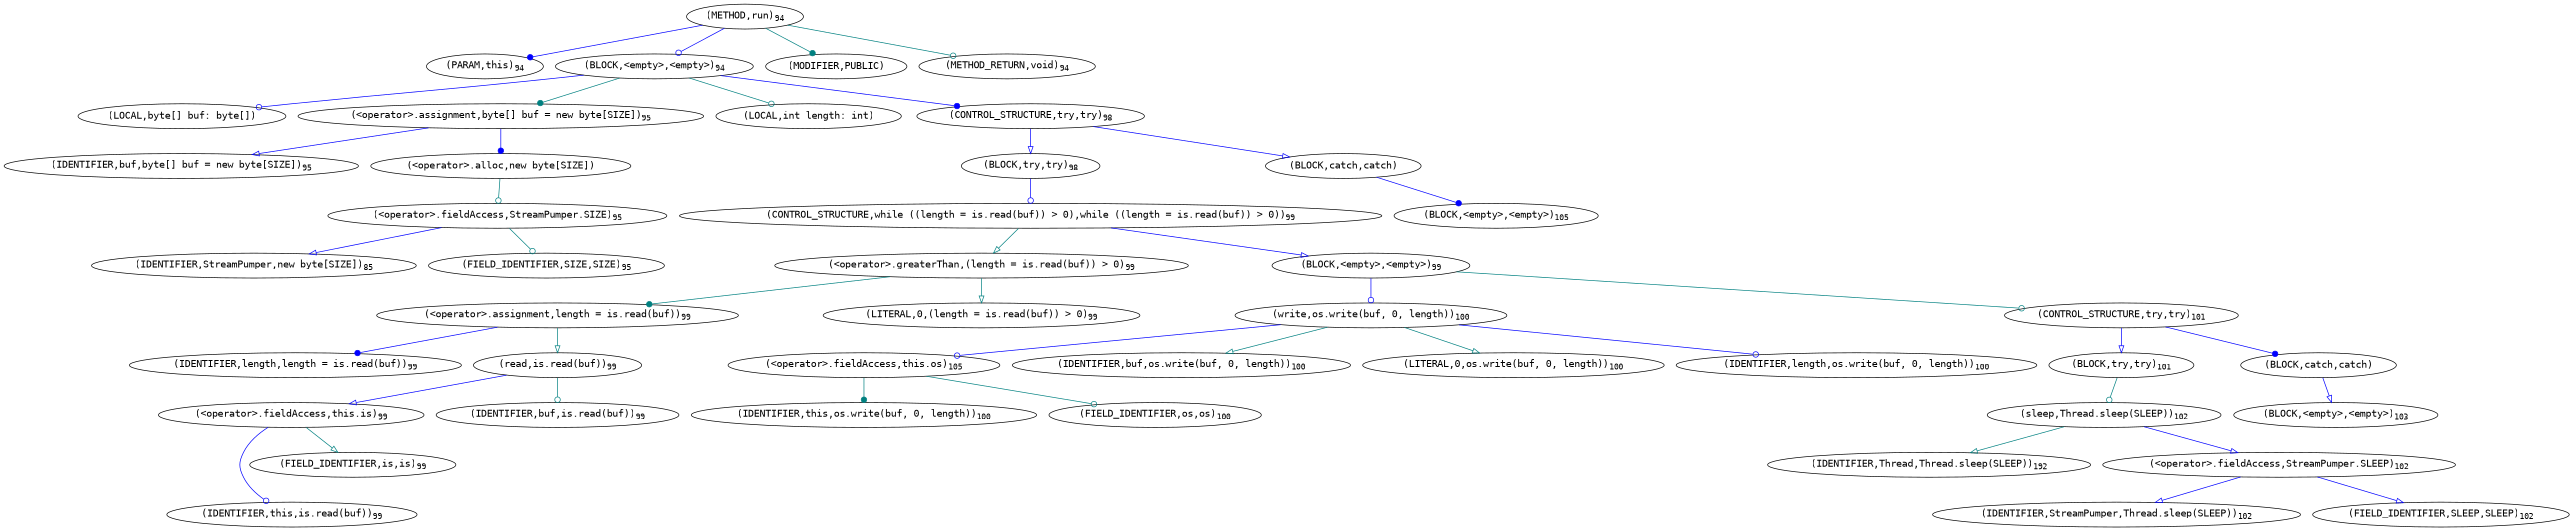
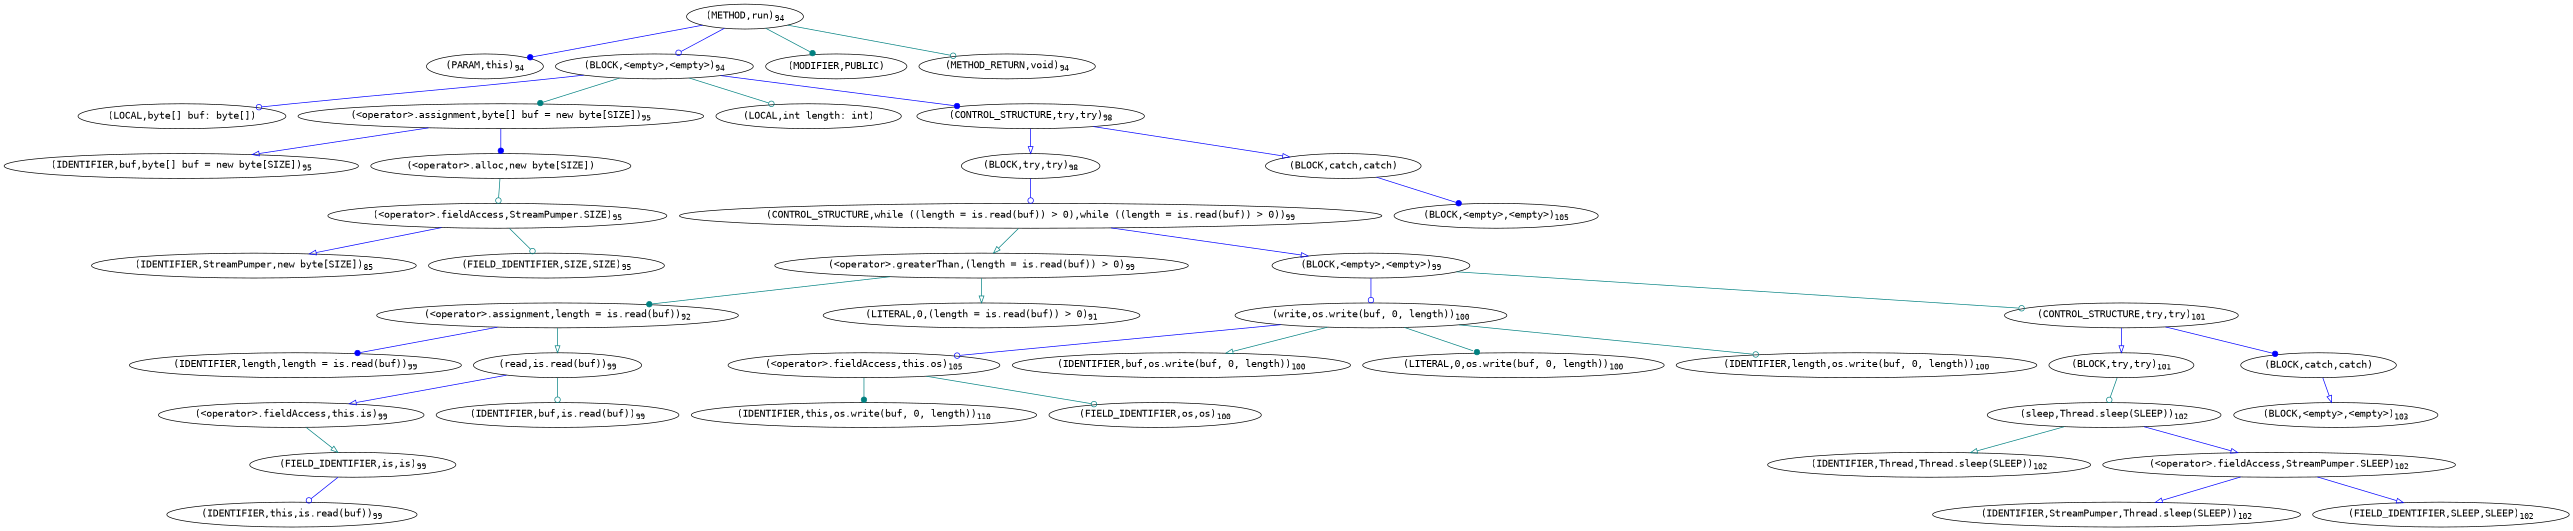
(686, 314) -> (686, 314)
(1093, 314) -> (1093, 314)
(1439, 339) -> (1439, 339)
(1606, 340) -> (1606, 340)
(984, 414) -> (984, 414)
(240, 462) -> (325, 488)
(2040, 464) -> (2040, 464)
